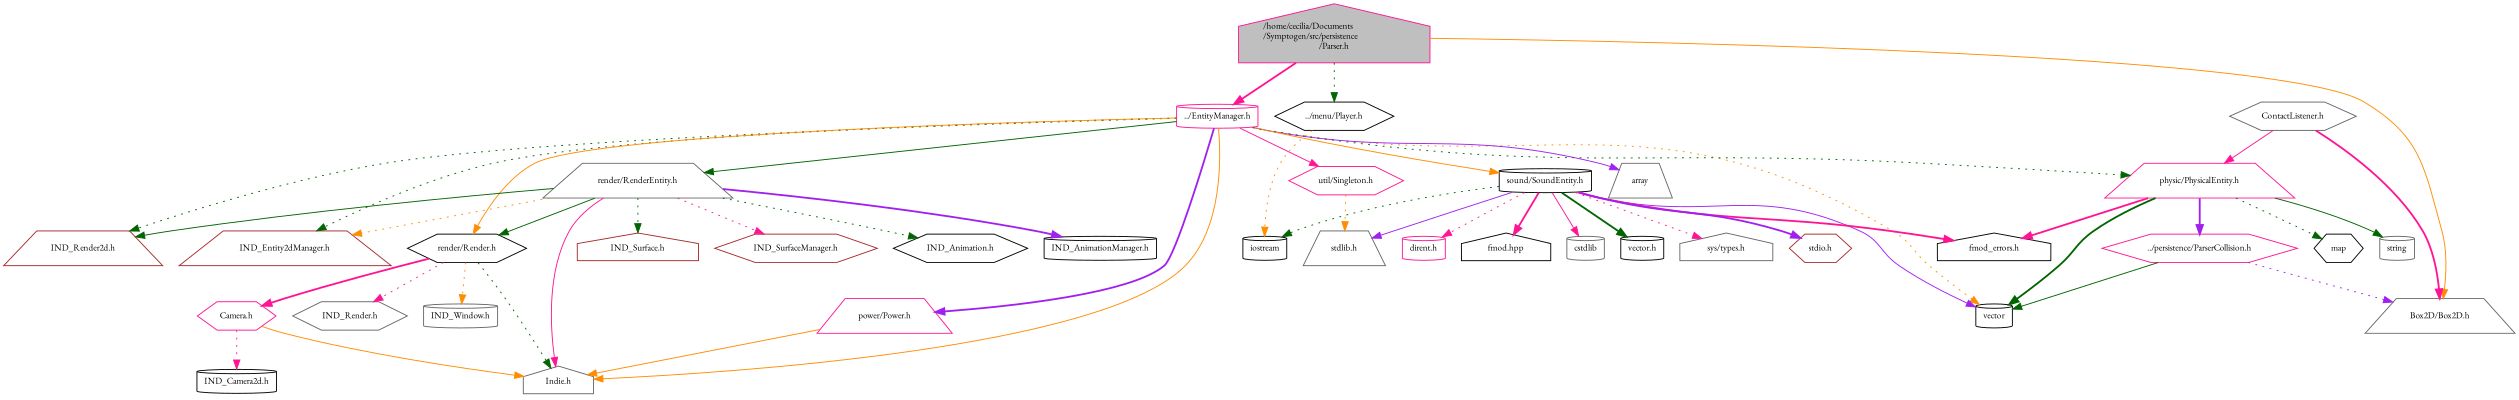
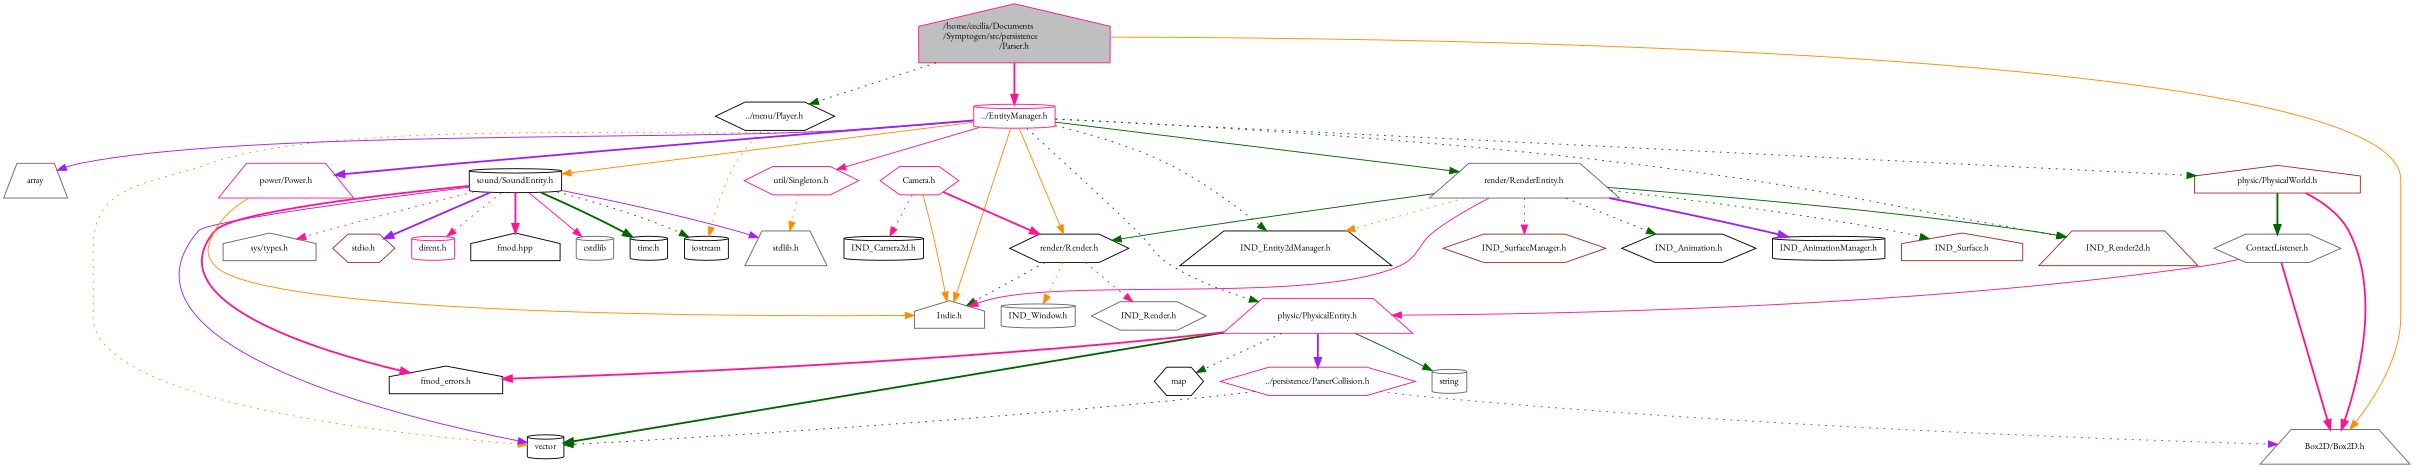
none -> (2277, 181)
(285, 248) -> (1286, 248)
(1642, 248) -> (649, 248)
(350, 280) -> (991, 213)
(2090, 284) -> (914, 423)
